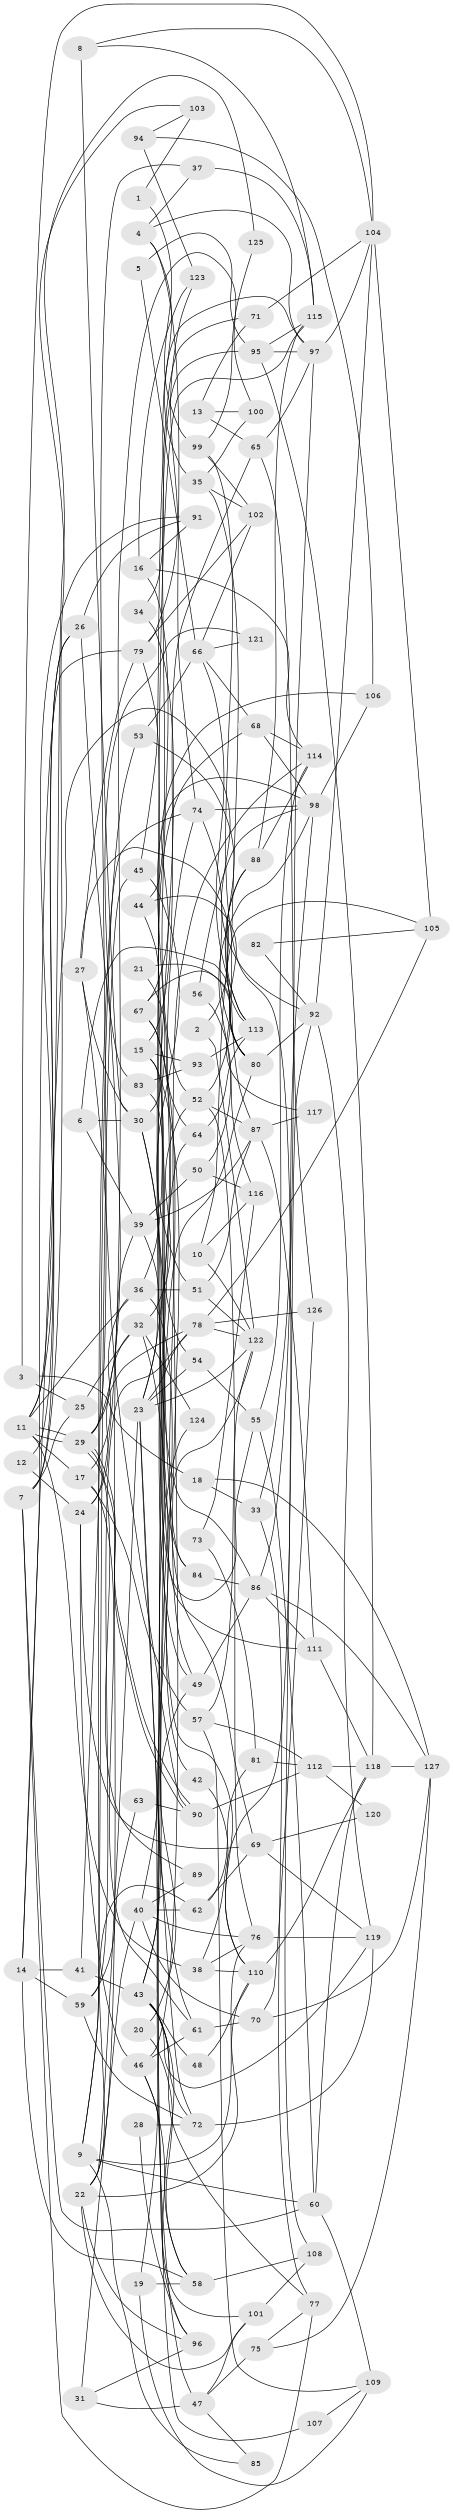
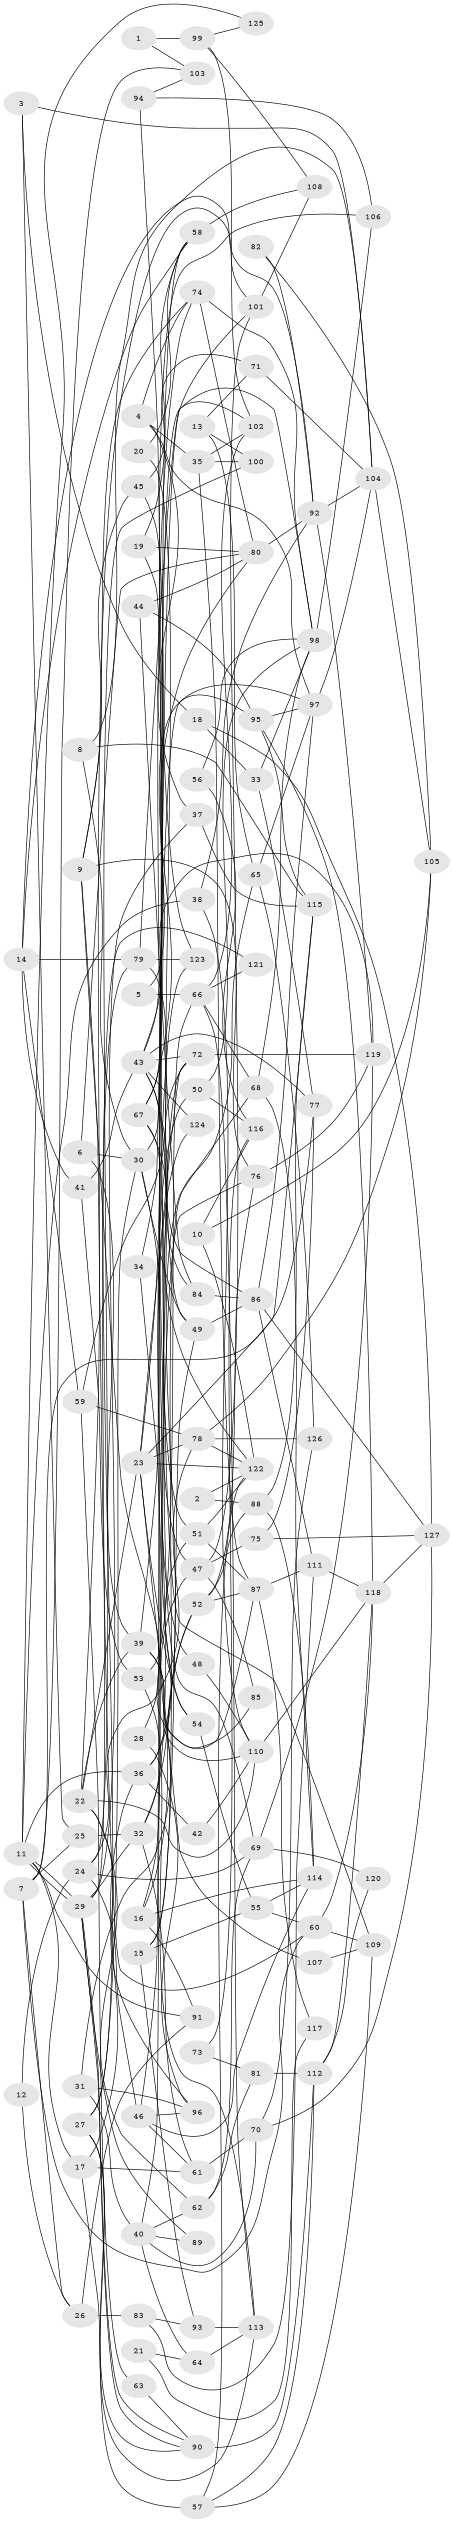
(227, 1954) -> none
